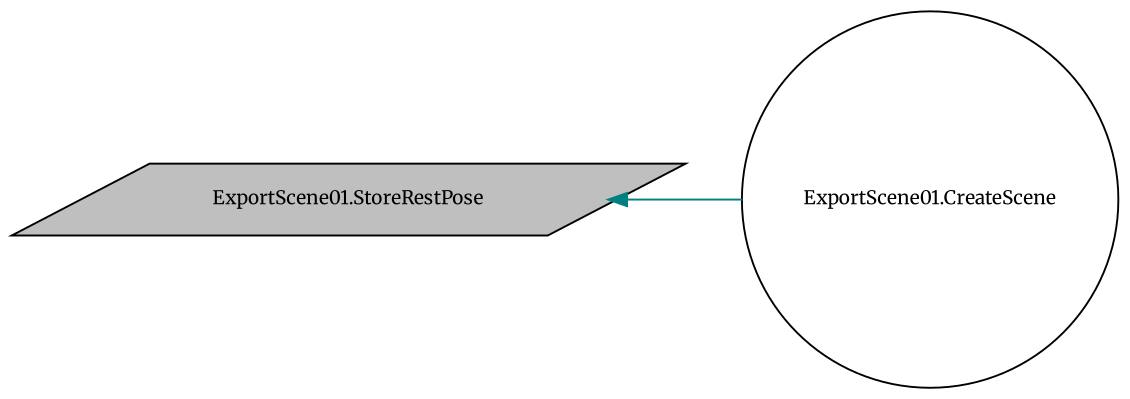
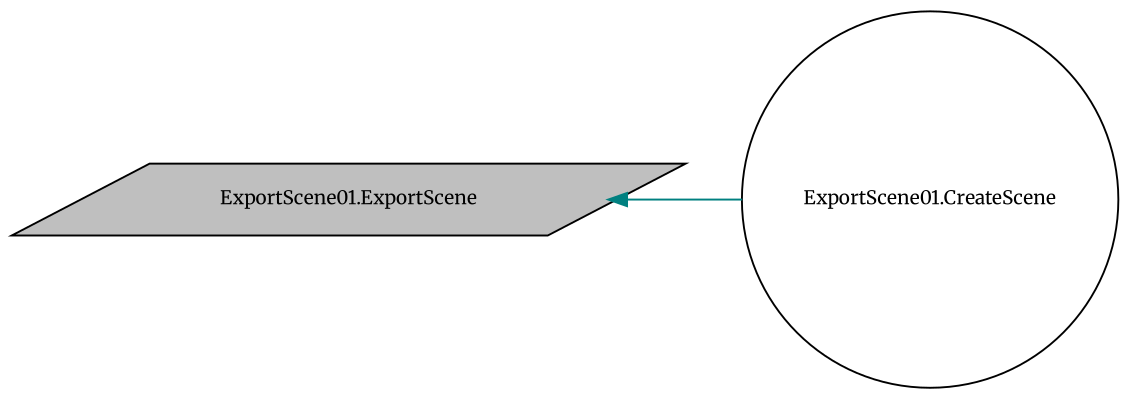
(349, 200) -> (349, 200)
